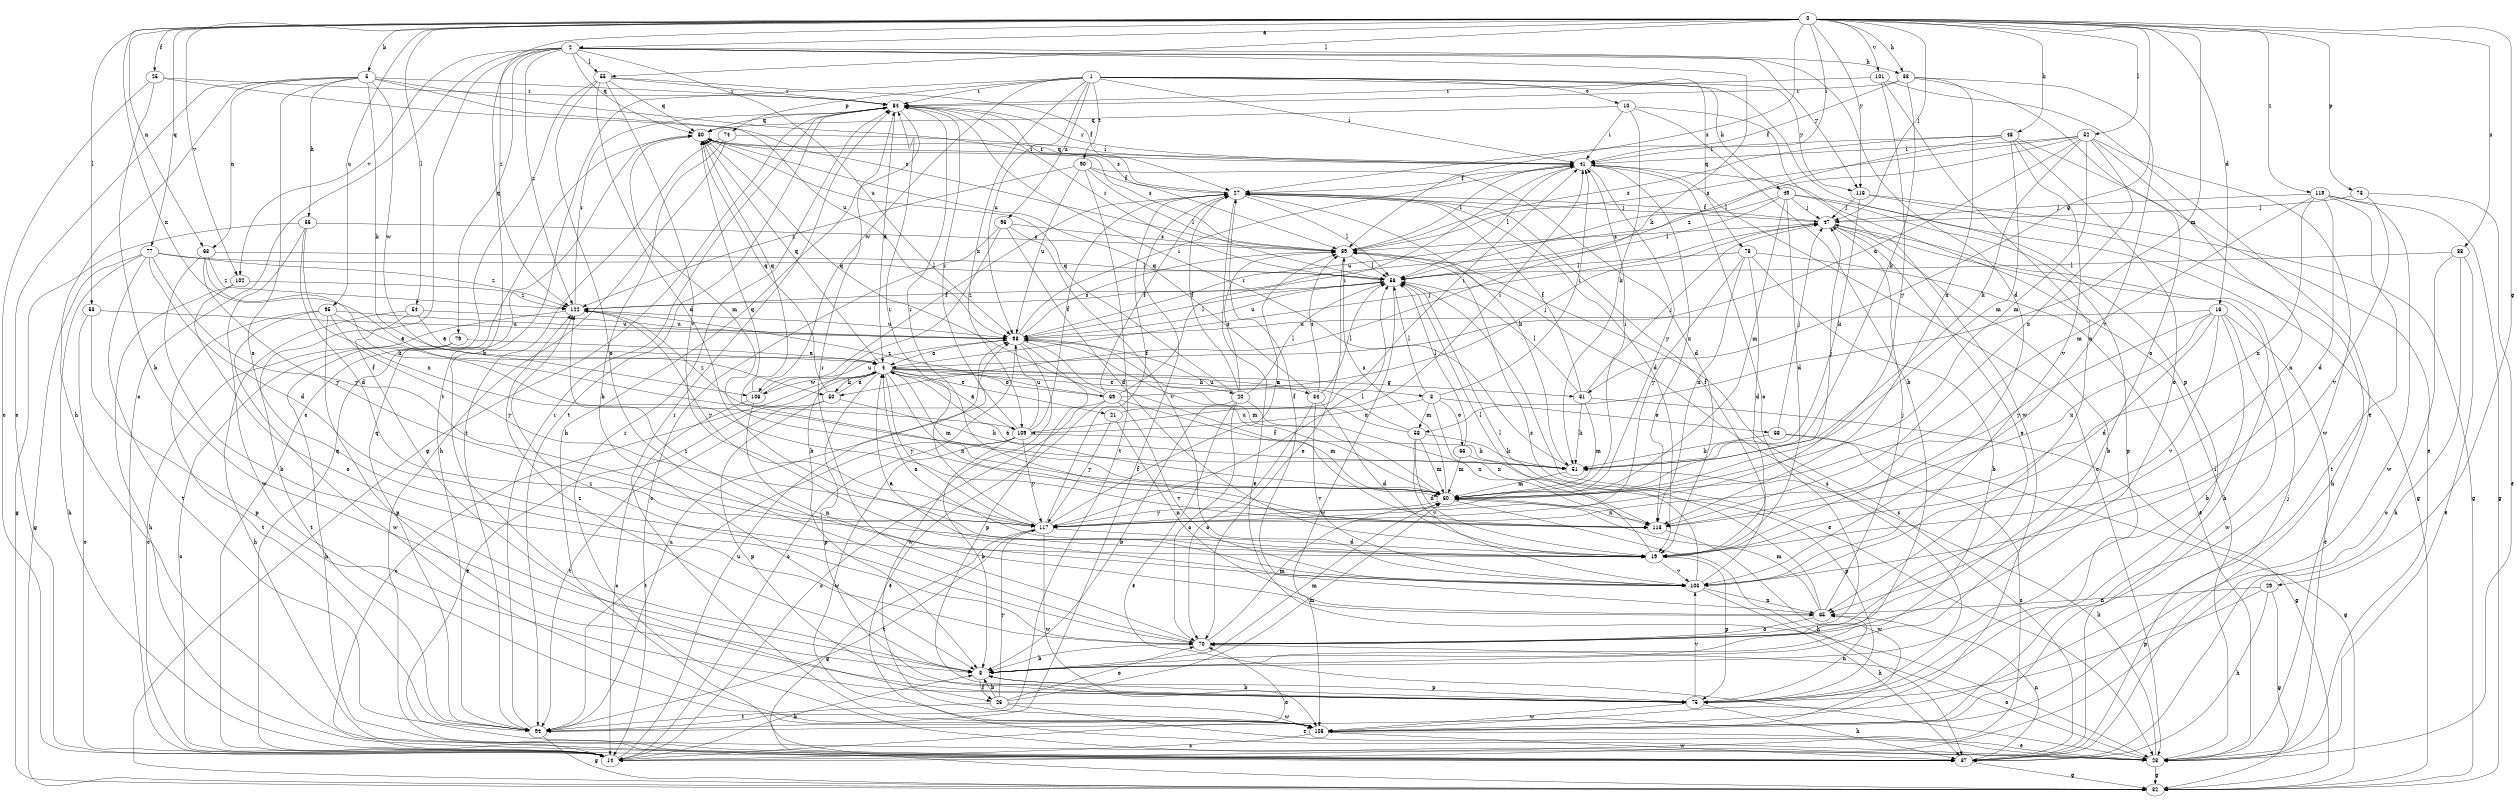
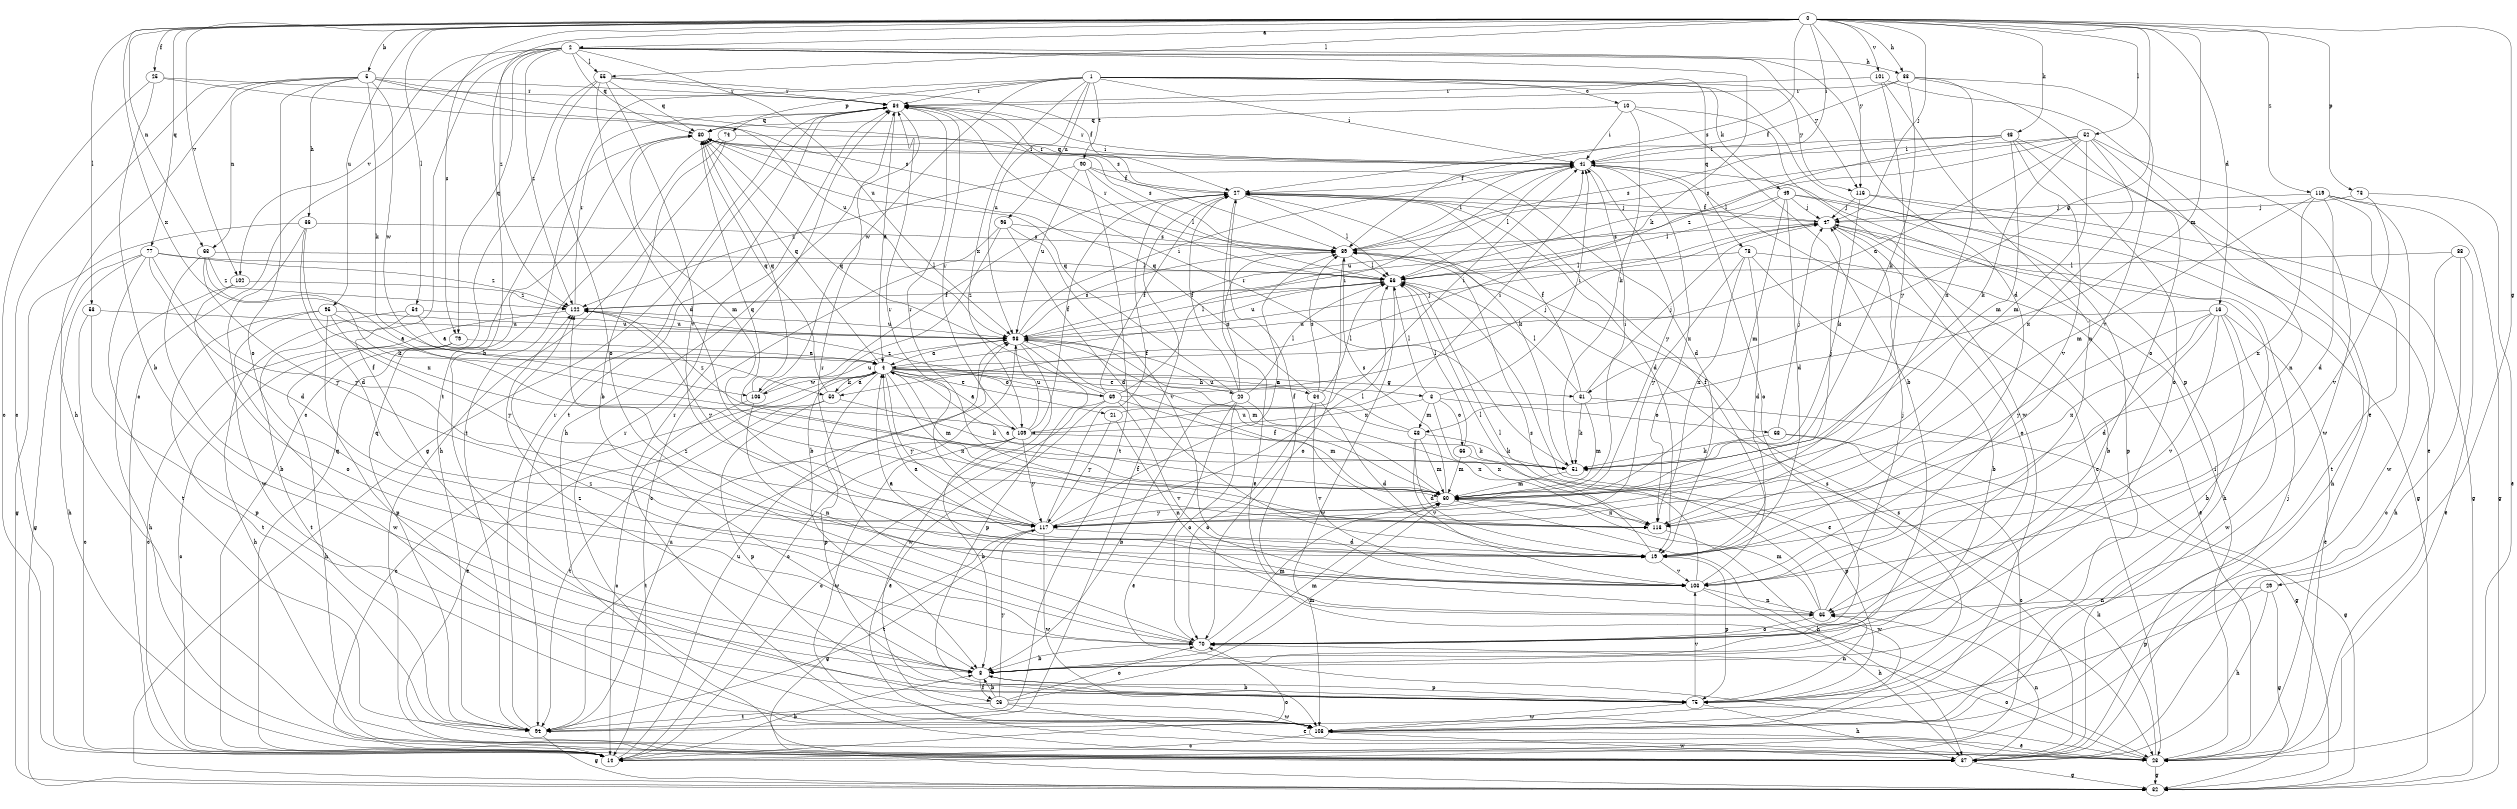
(2277, 30) -> (916, 25)
